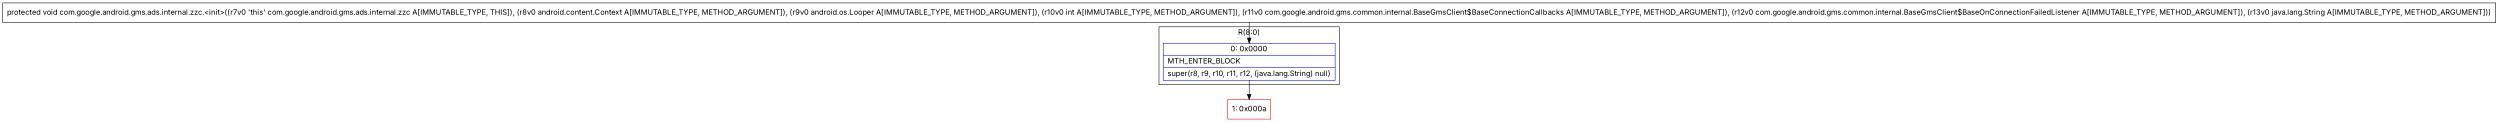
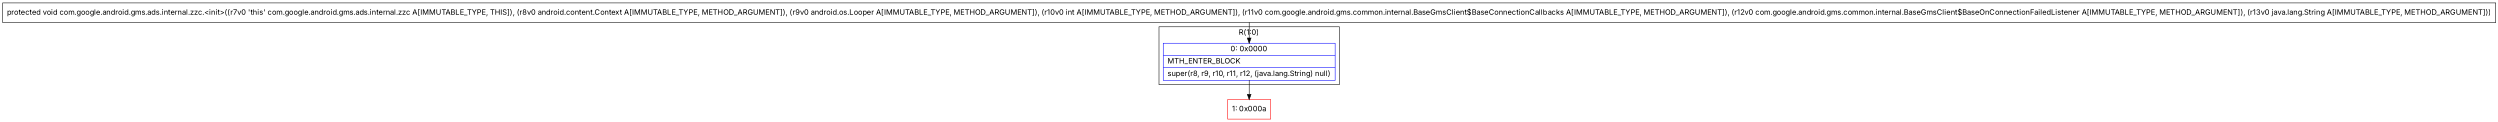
(1249, 33) -> (1249, 33)
